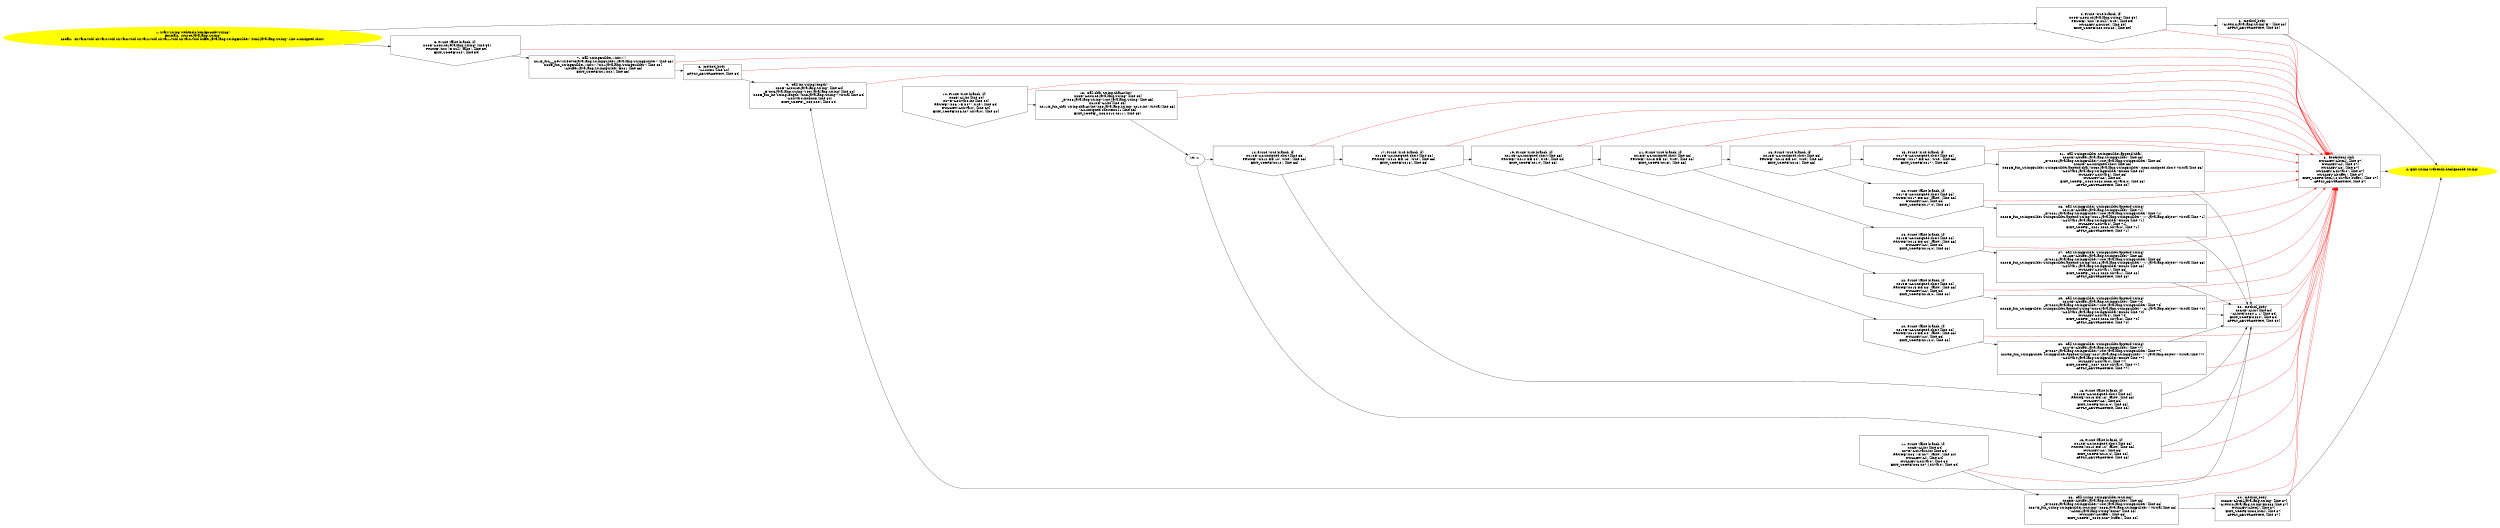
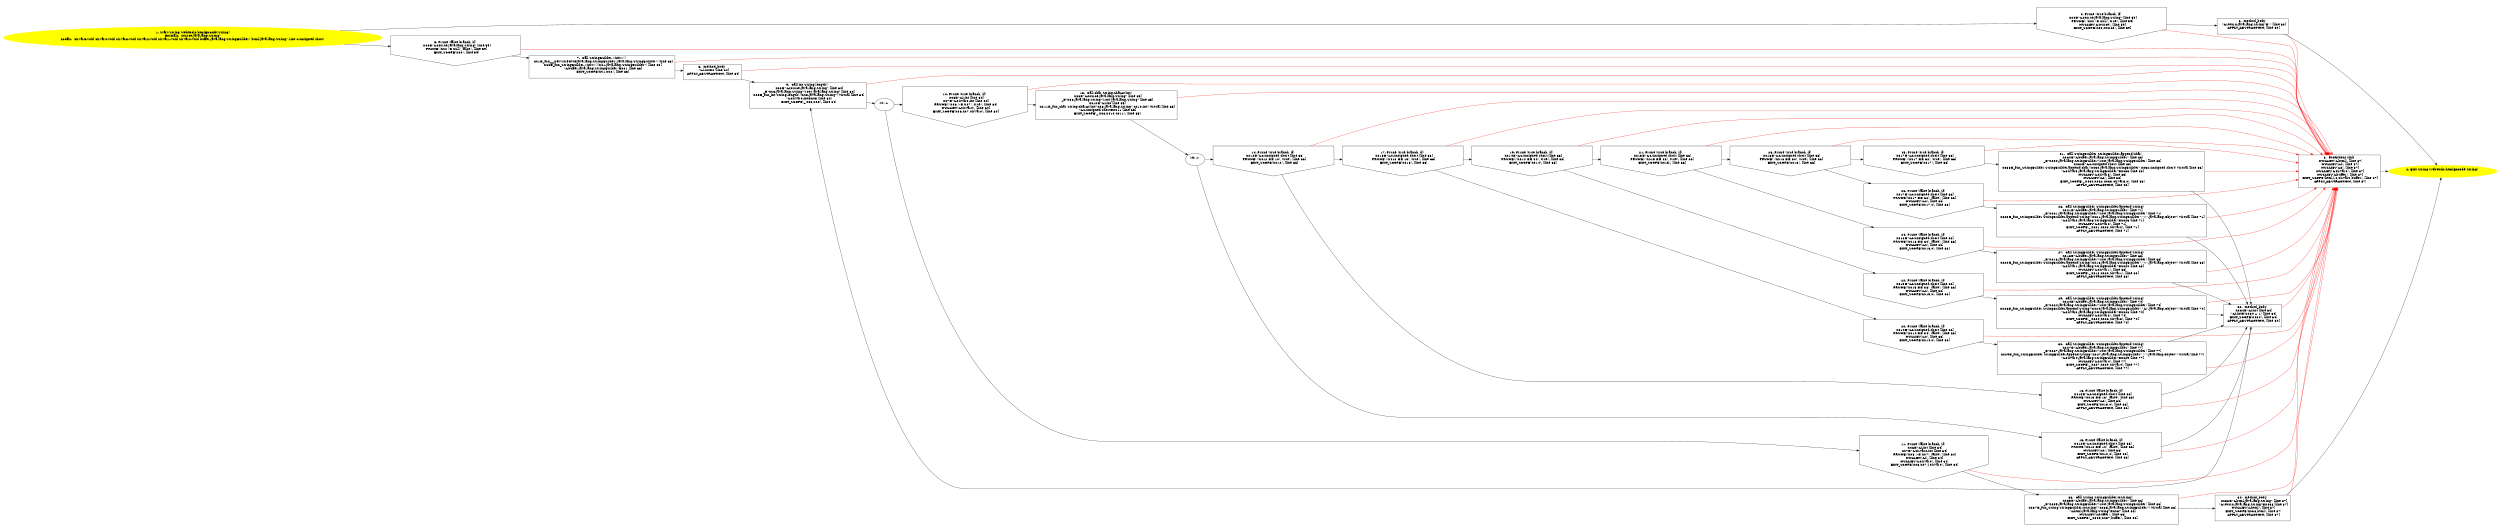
none -> (884, 105)
